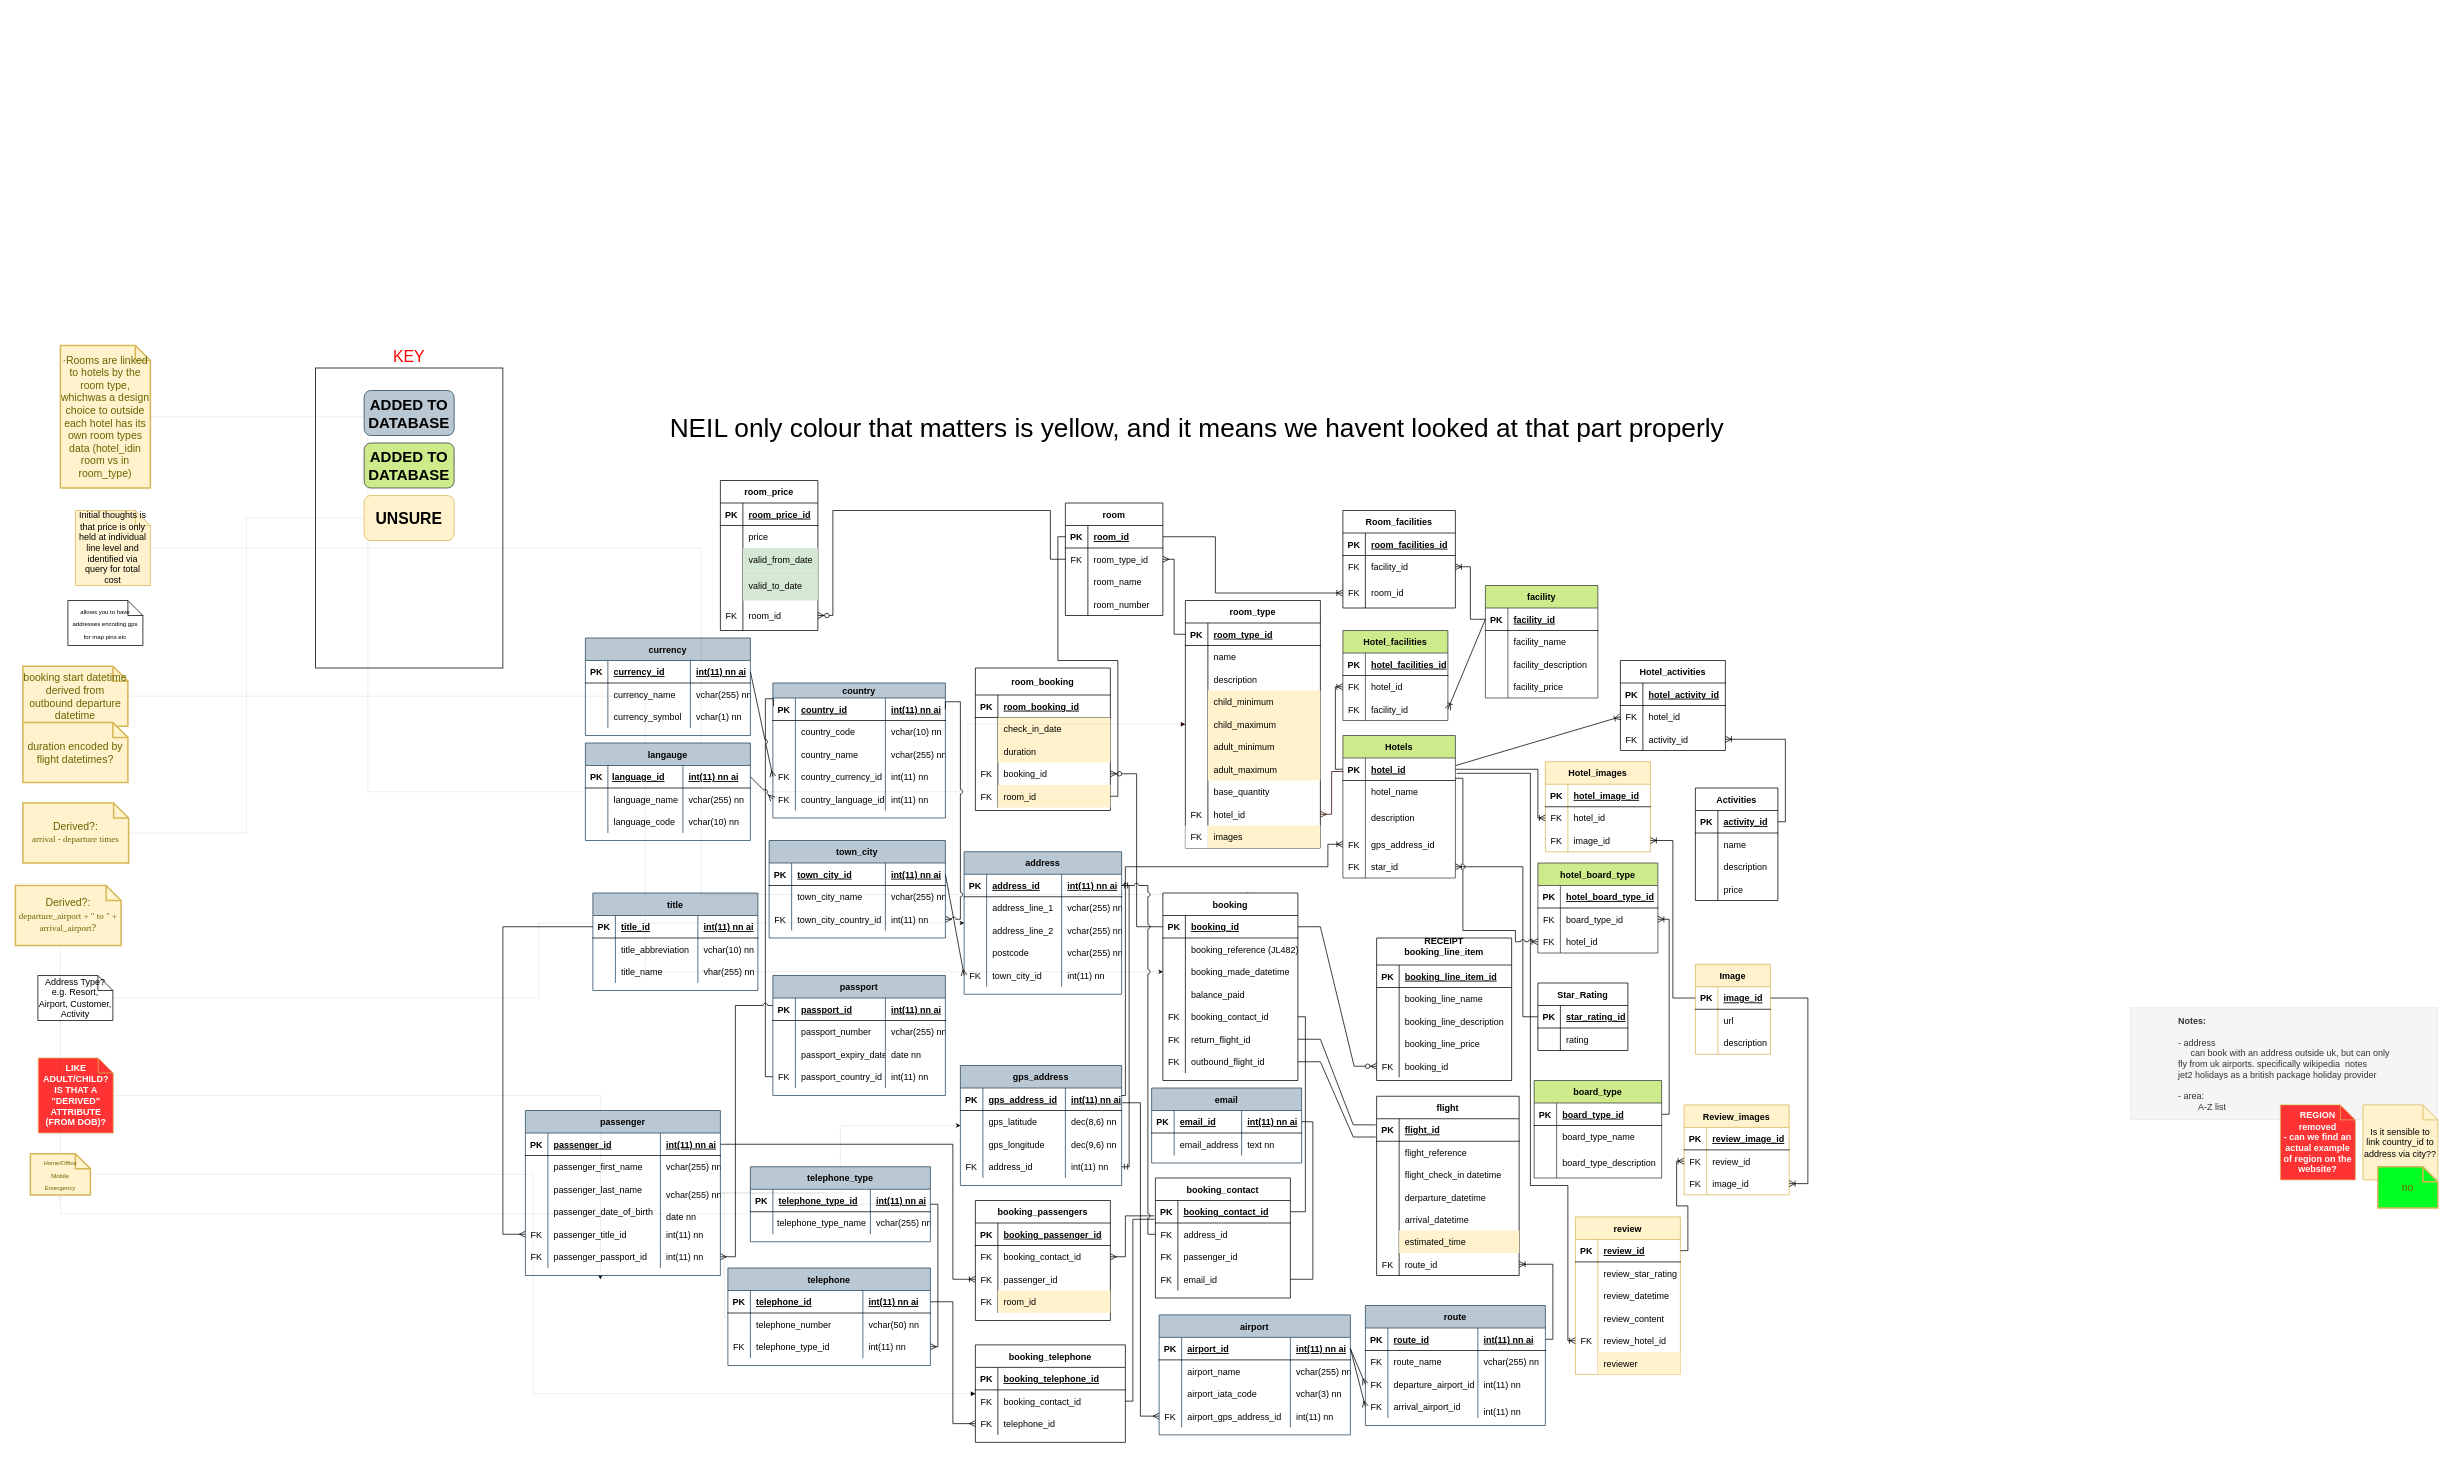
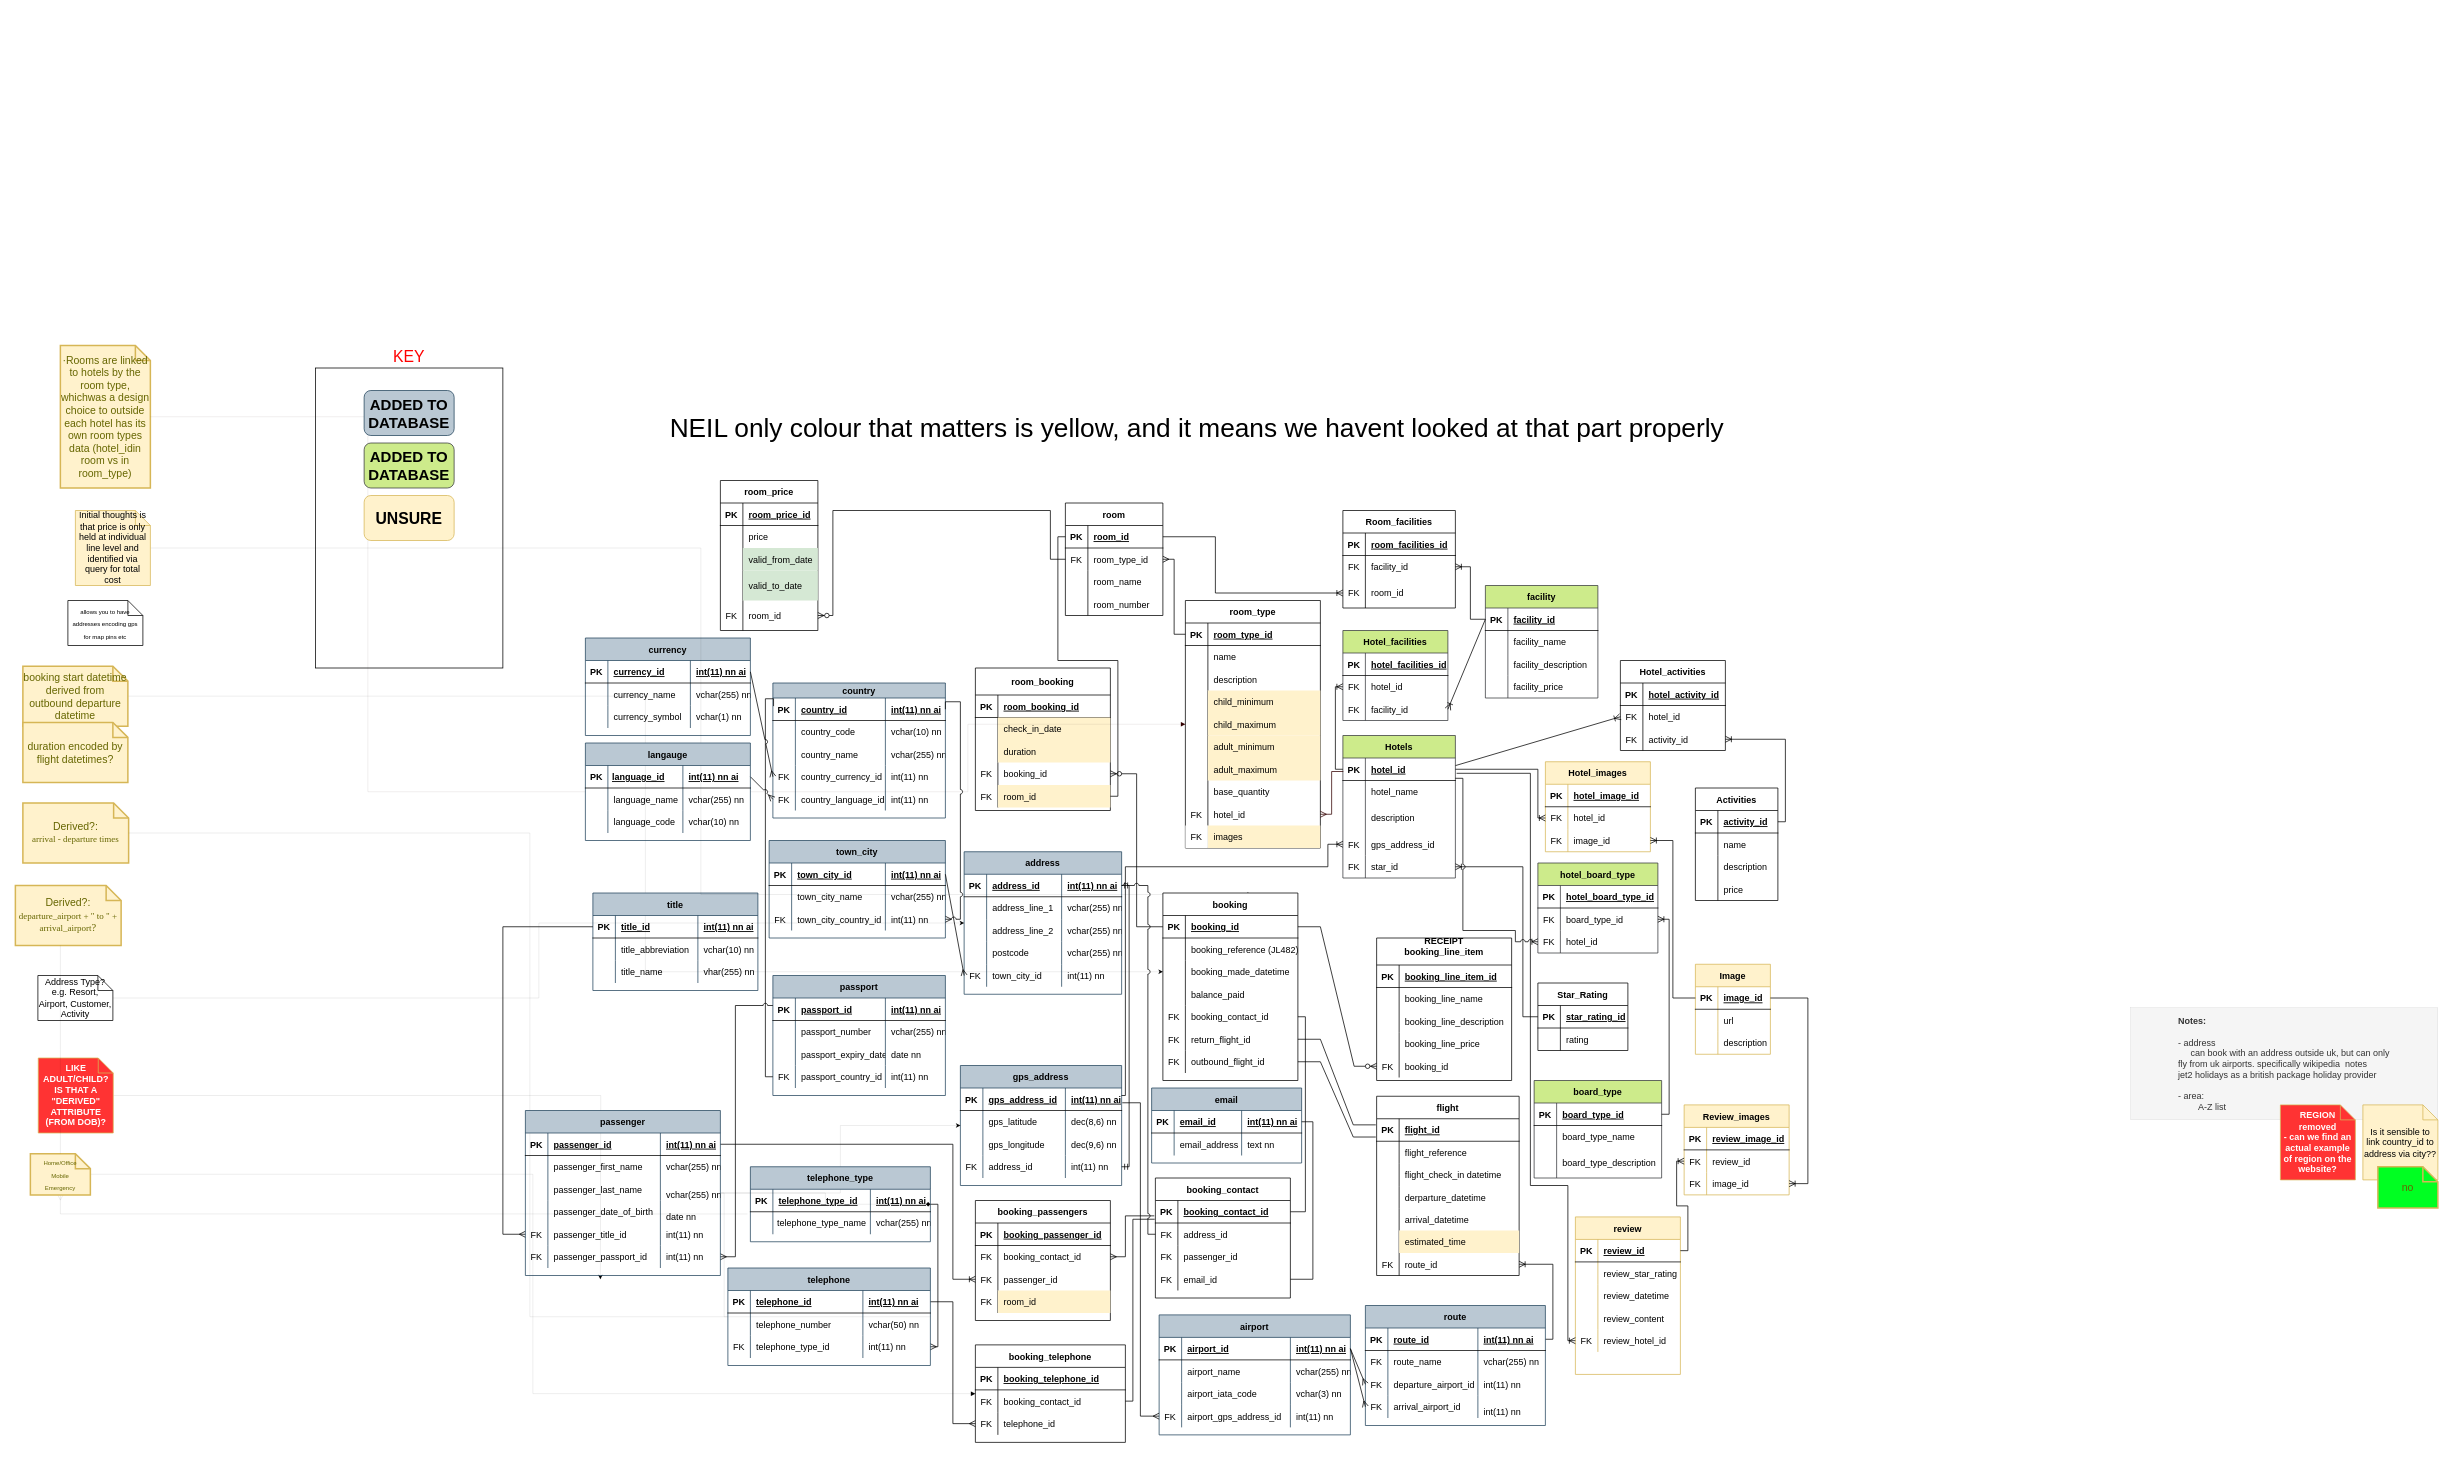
(246, 518) -> (529, 833)
(926, 1204) -> (925, 1204)
(1639, 1363) -> none
